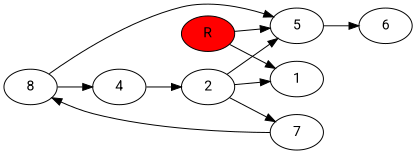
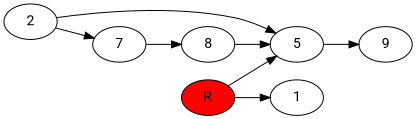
(386, 26) -> (386, 44)
(247, 83) -> none
(119, 87) -> none
